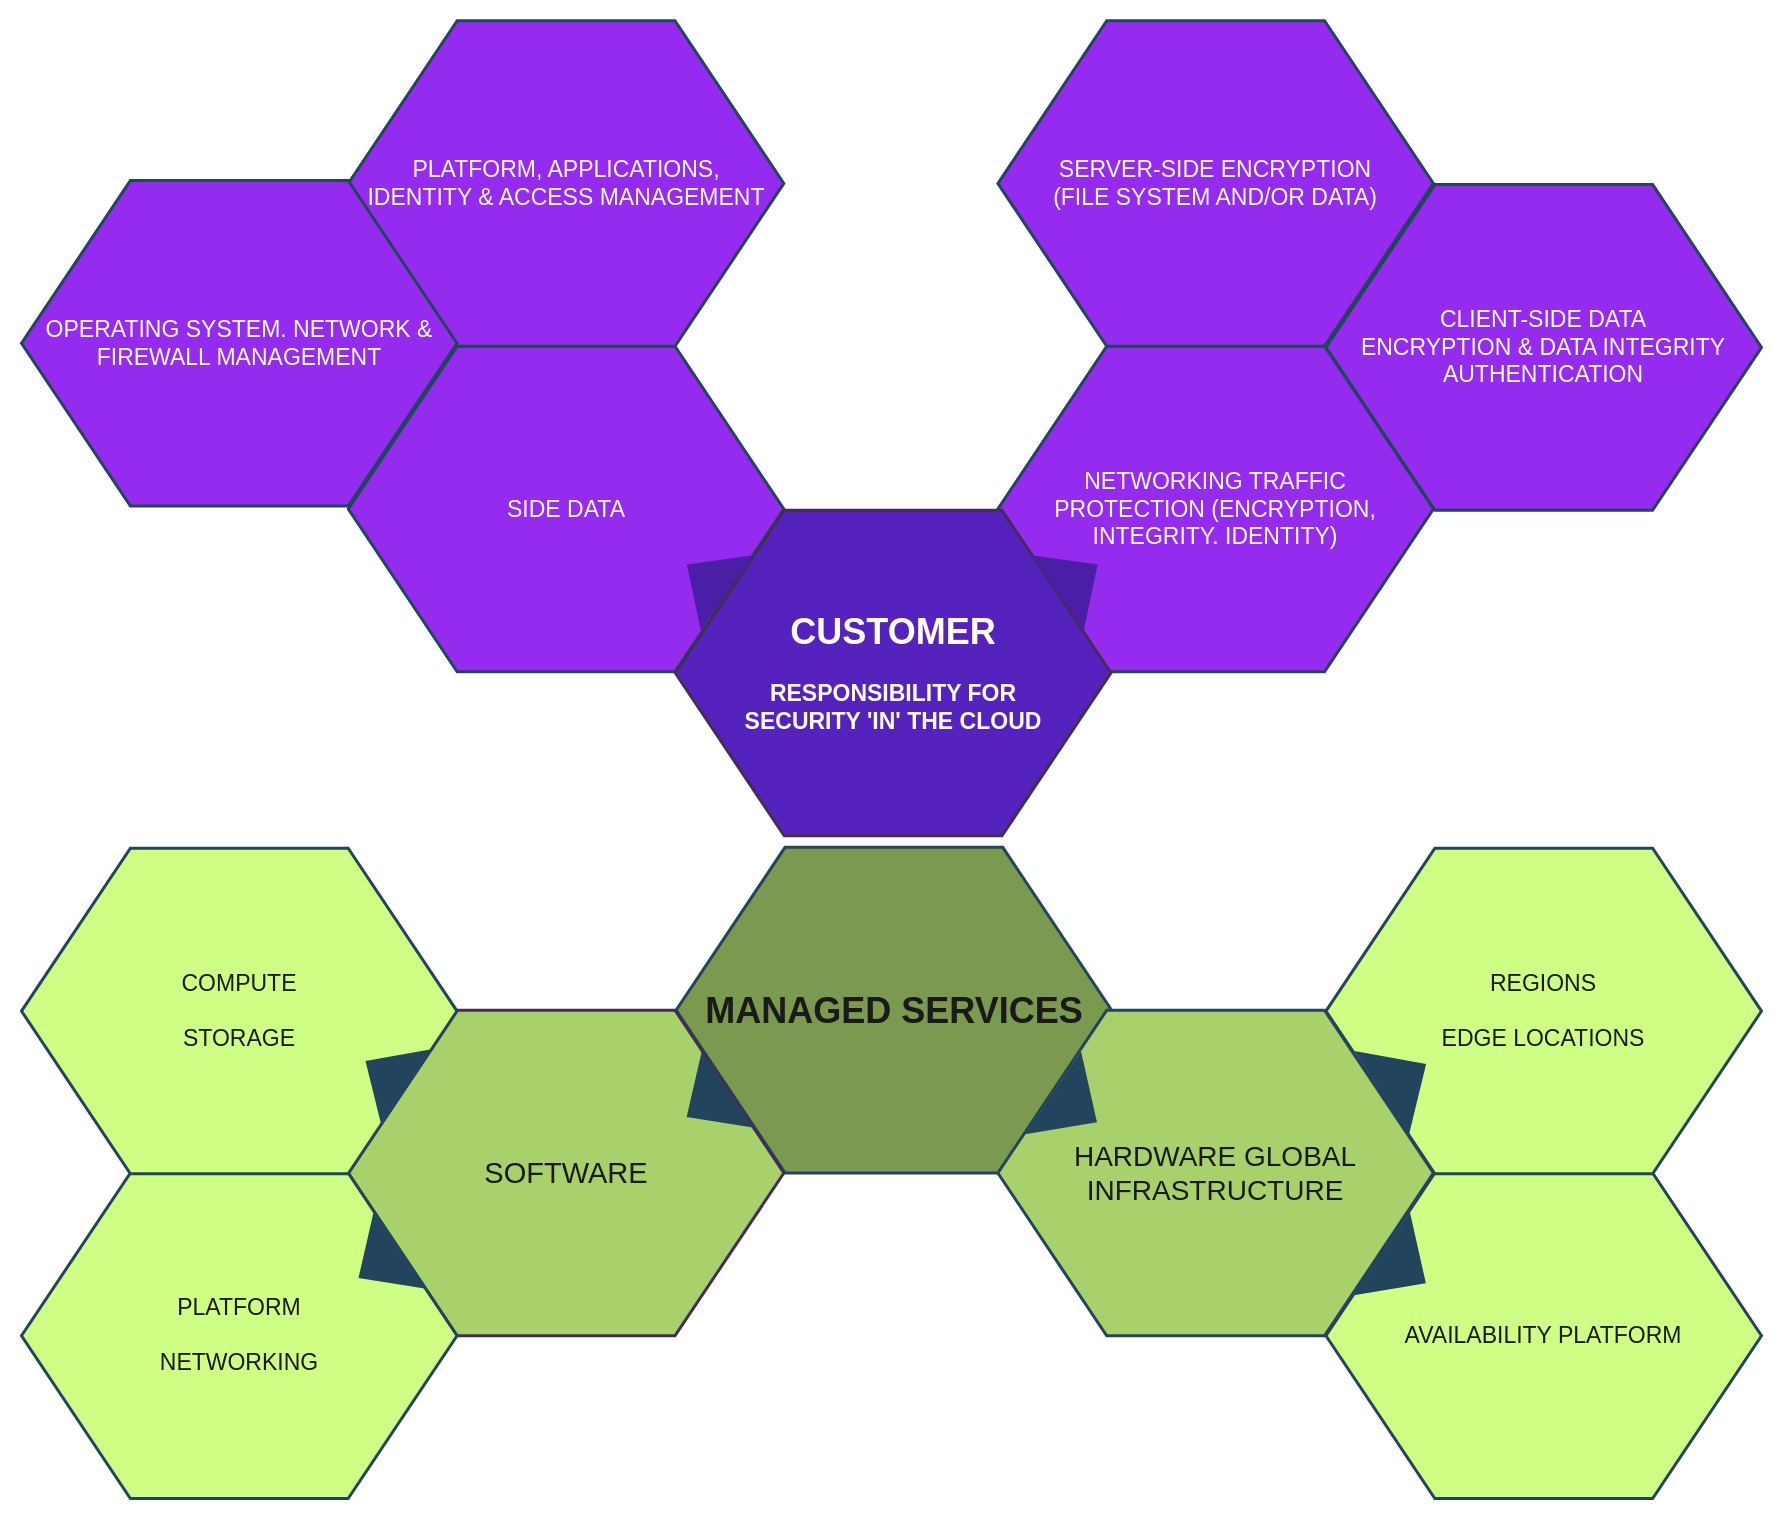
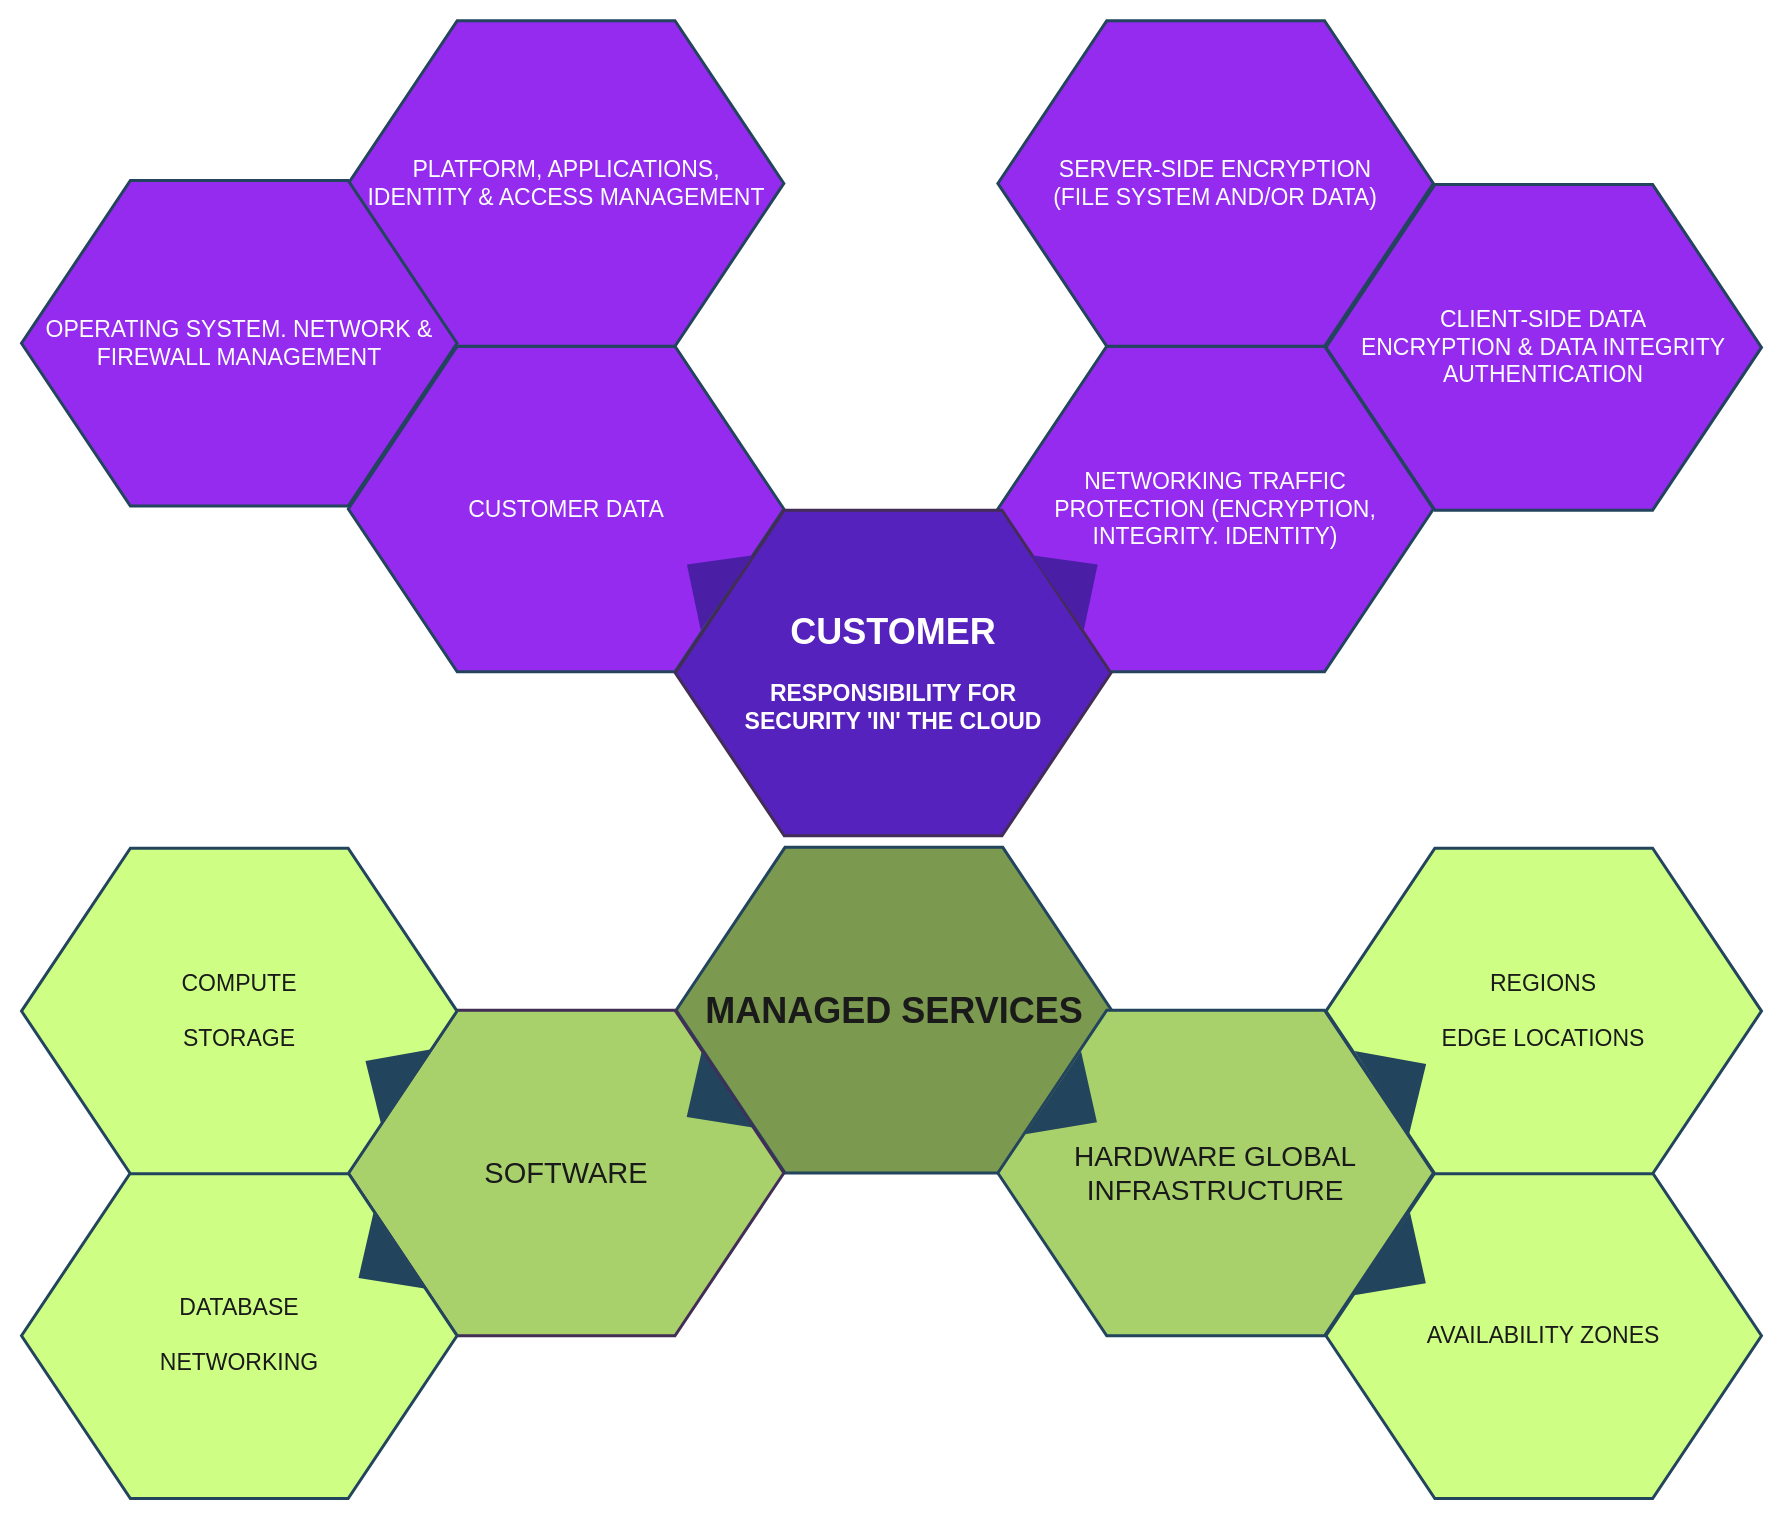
(567, 510) -> (567, 510)
(240, 1336) -> (240, 1336)
(1544, 1336) -> (1544, 1336)
